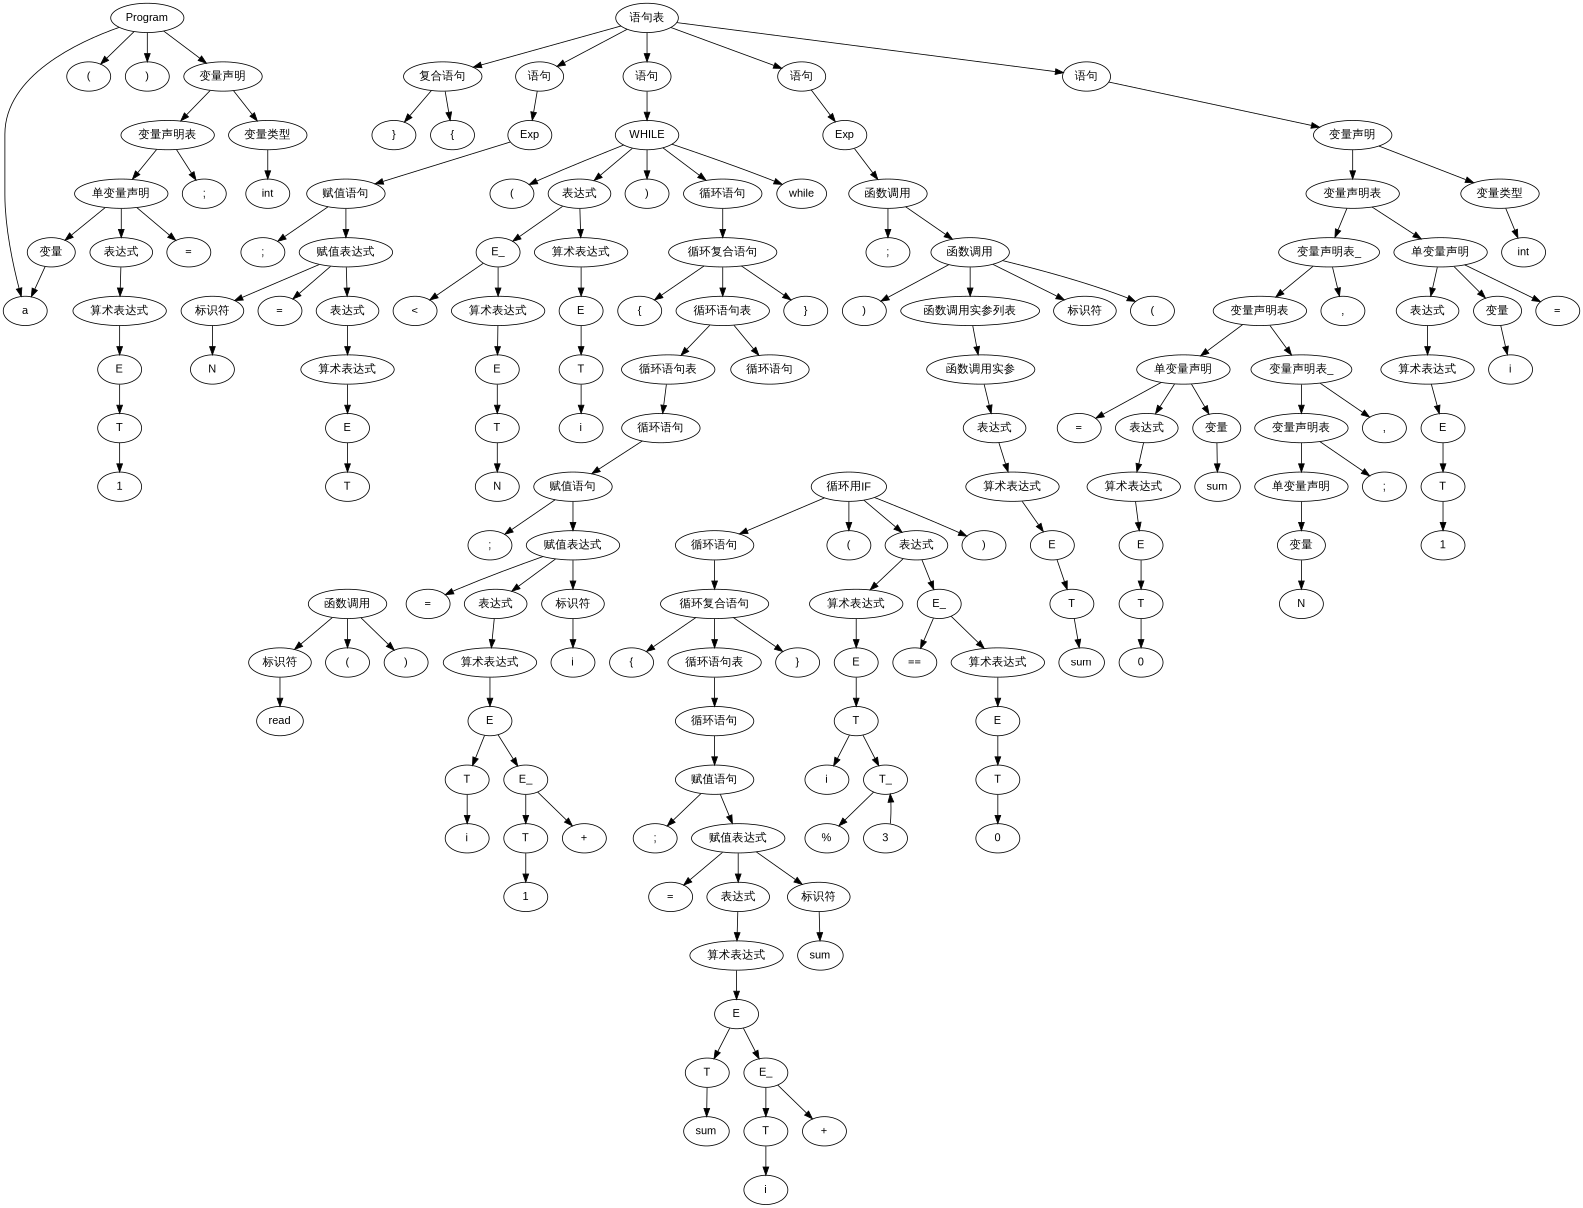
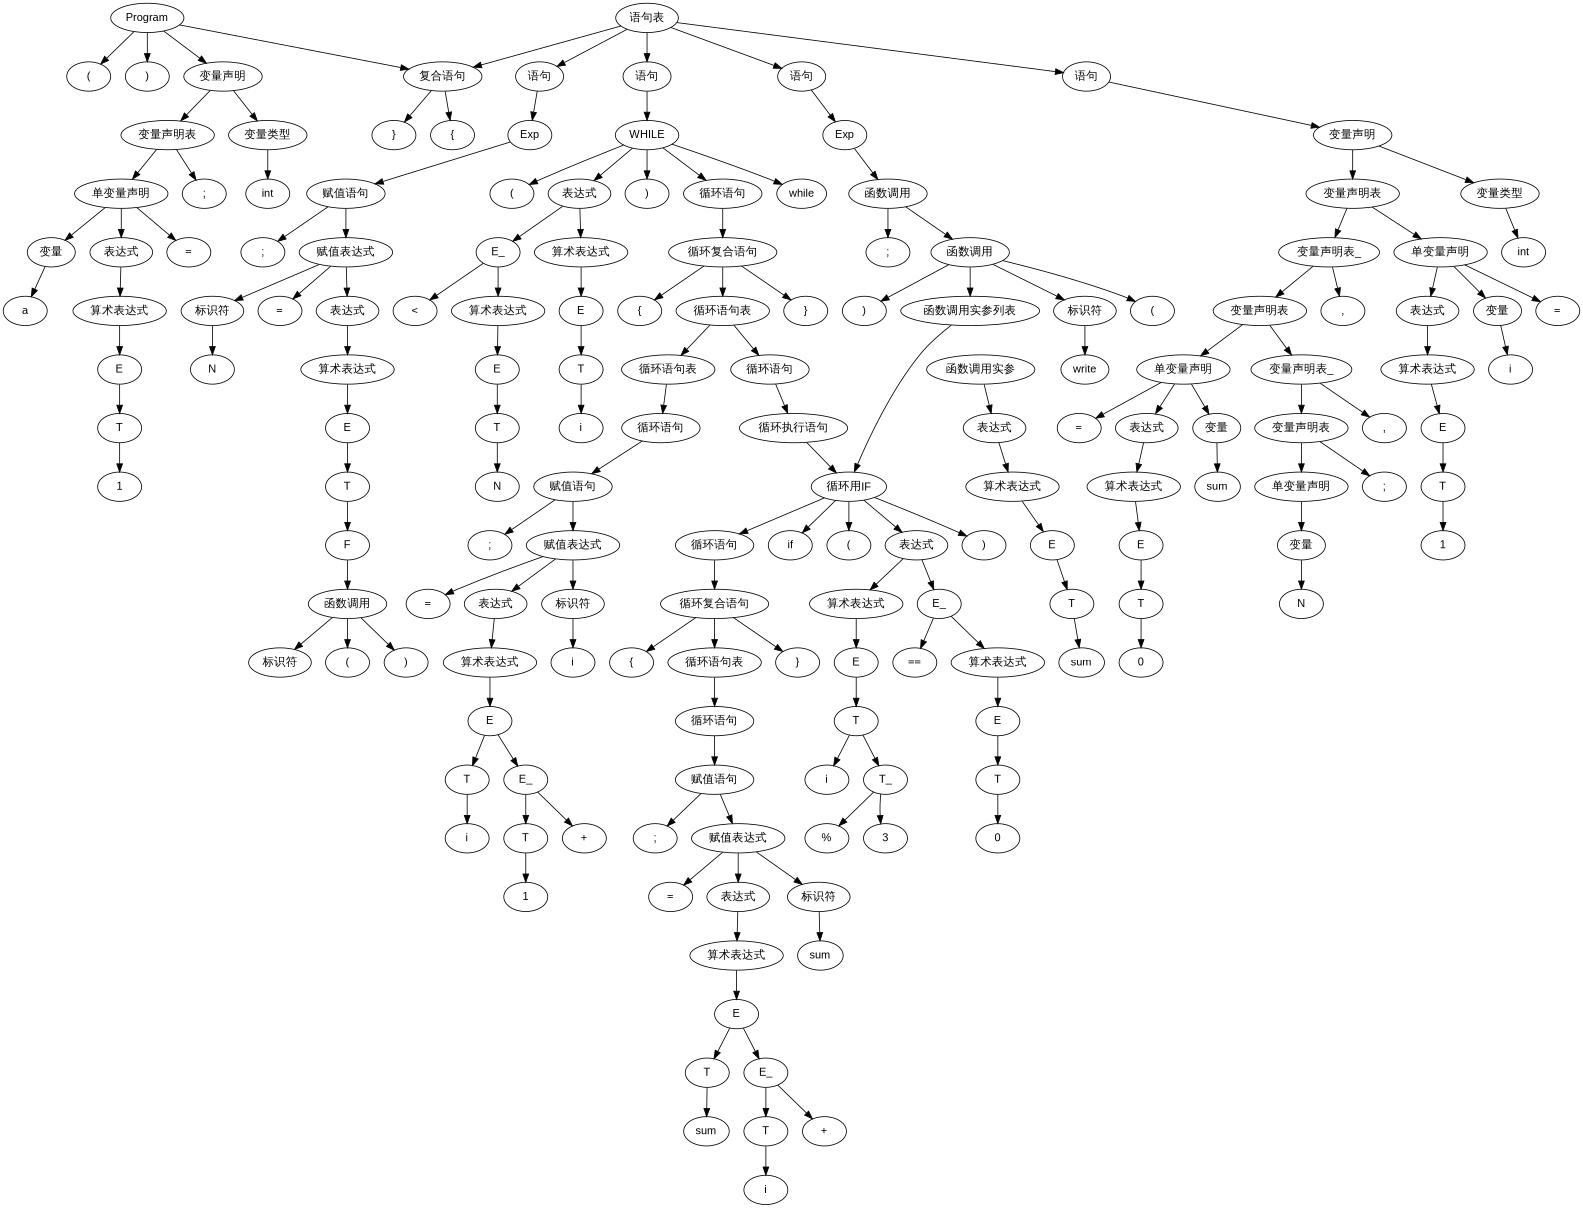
(6, 129) -> (290, 46)
(975, 336) -> (896, 389)
none -> (1085, 370)
none -> (794, 428)
none -> (348, 545)
none -> (790, 545)
(280, 721) -> none
(891, 813) -> (880, 805)
